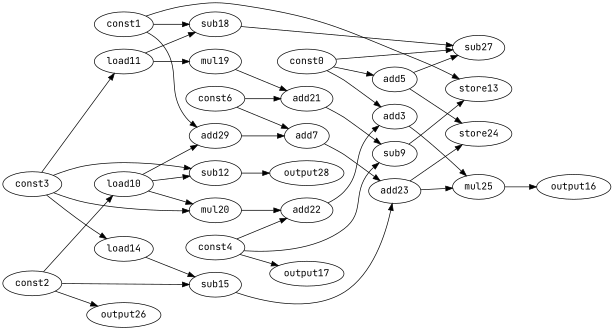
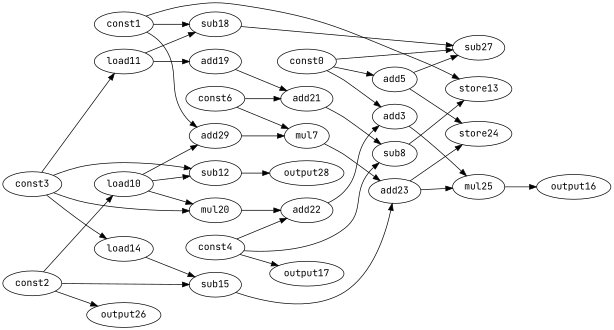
(215, 62) -> (215, 62)
(307, 136) -> (307, 136)
(395, 154) -> (395, 154)
